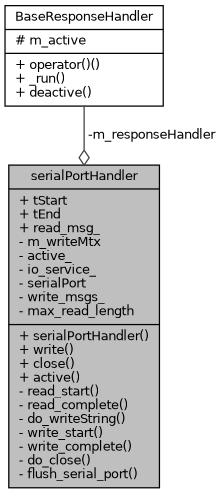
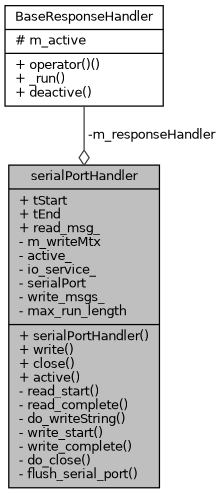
(77, 311) -> (73, 311)
